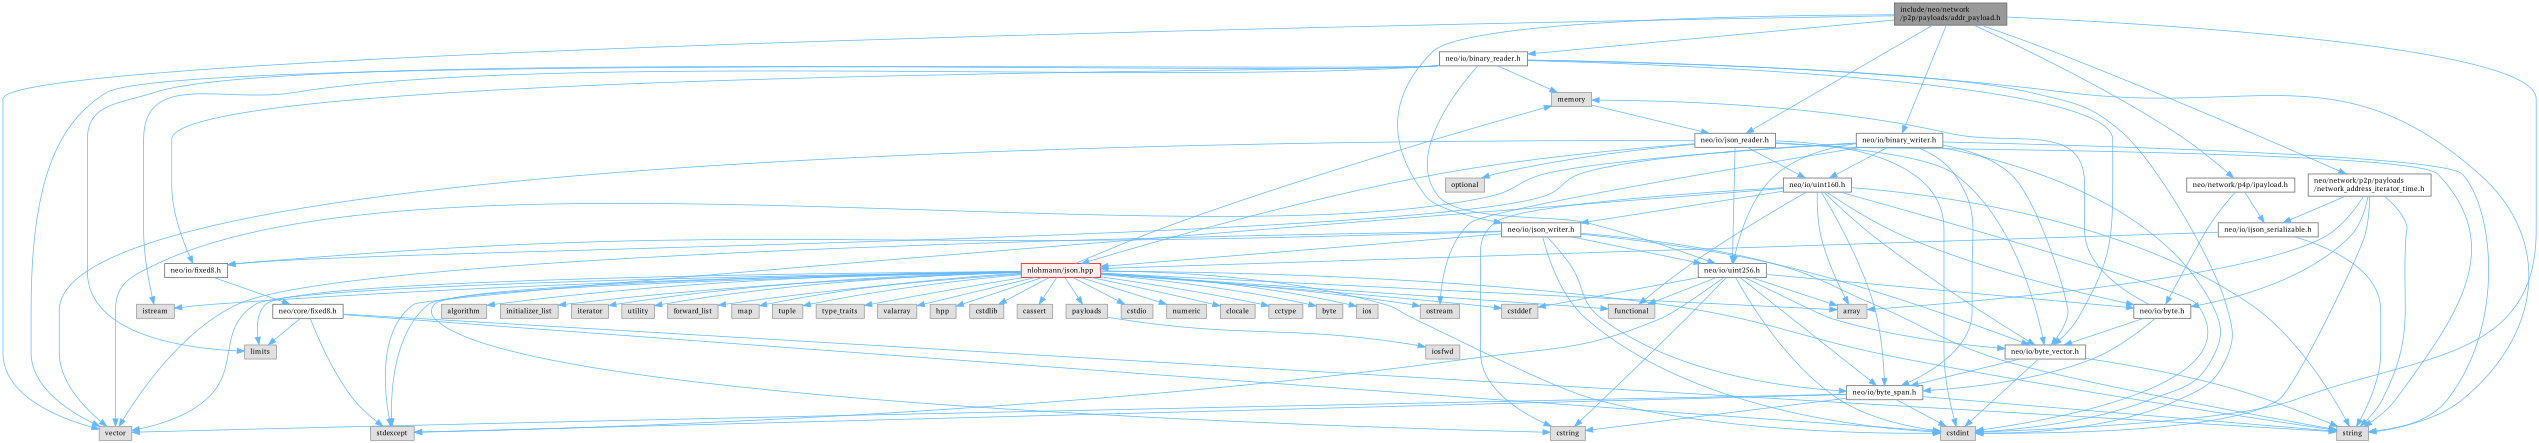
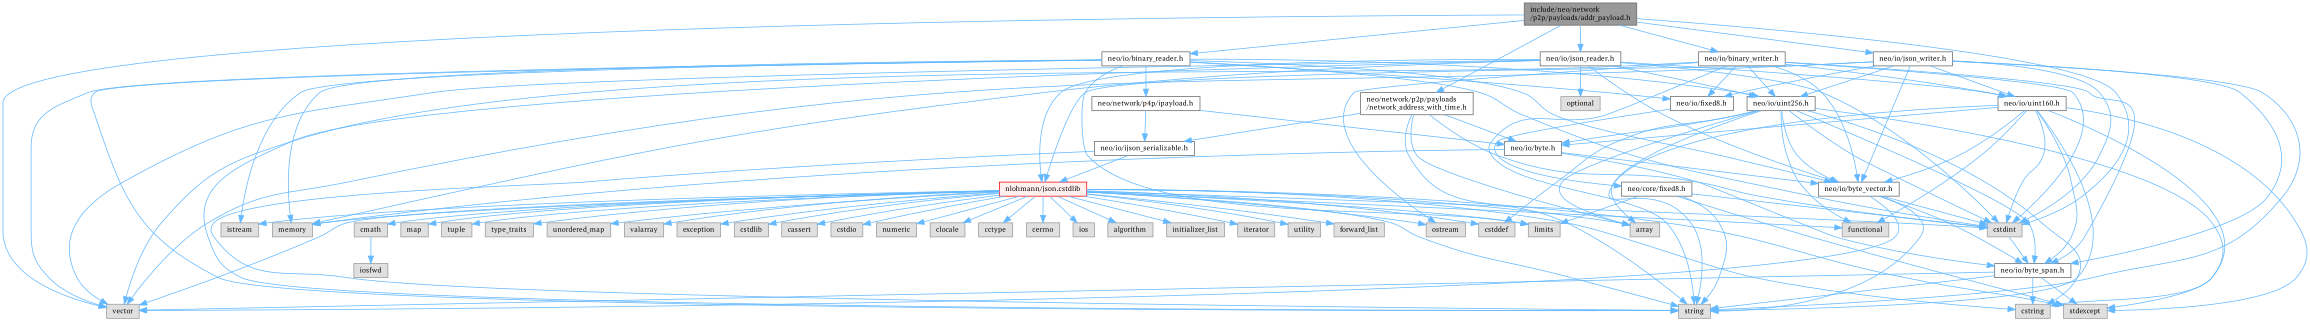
(2099, 88) -> (1146, 77)
(1647, 118) -> (925, 107)
(2370, 185) -> (1417, 104)
none -> (1645, 199)
(1686, 206) -> (1975, 82)
none -> (579, 230)
(1061, 271) -> (1043, 189)
none -> (1095, 298)
(943, 311) -> (699, 230)
(1087, 311) -> (371, 230)
(1330, 311) -> (1043, 230)
(1919, 412) -> (2017, 247)
